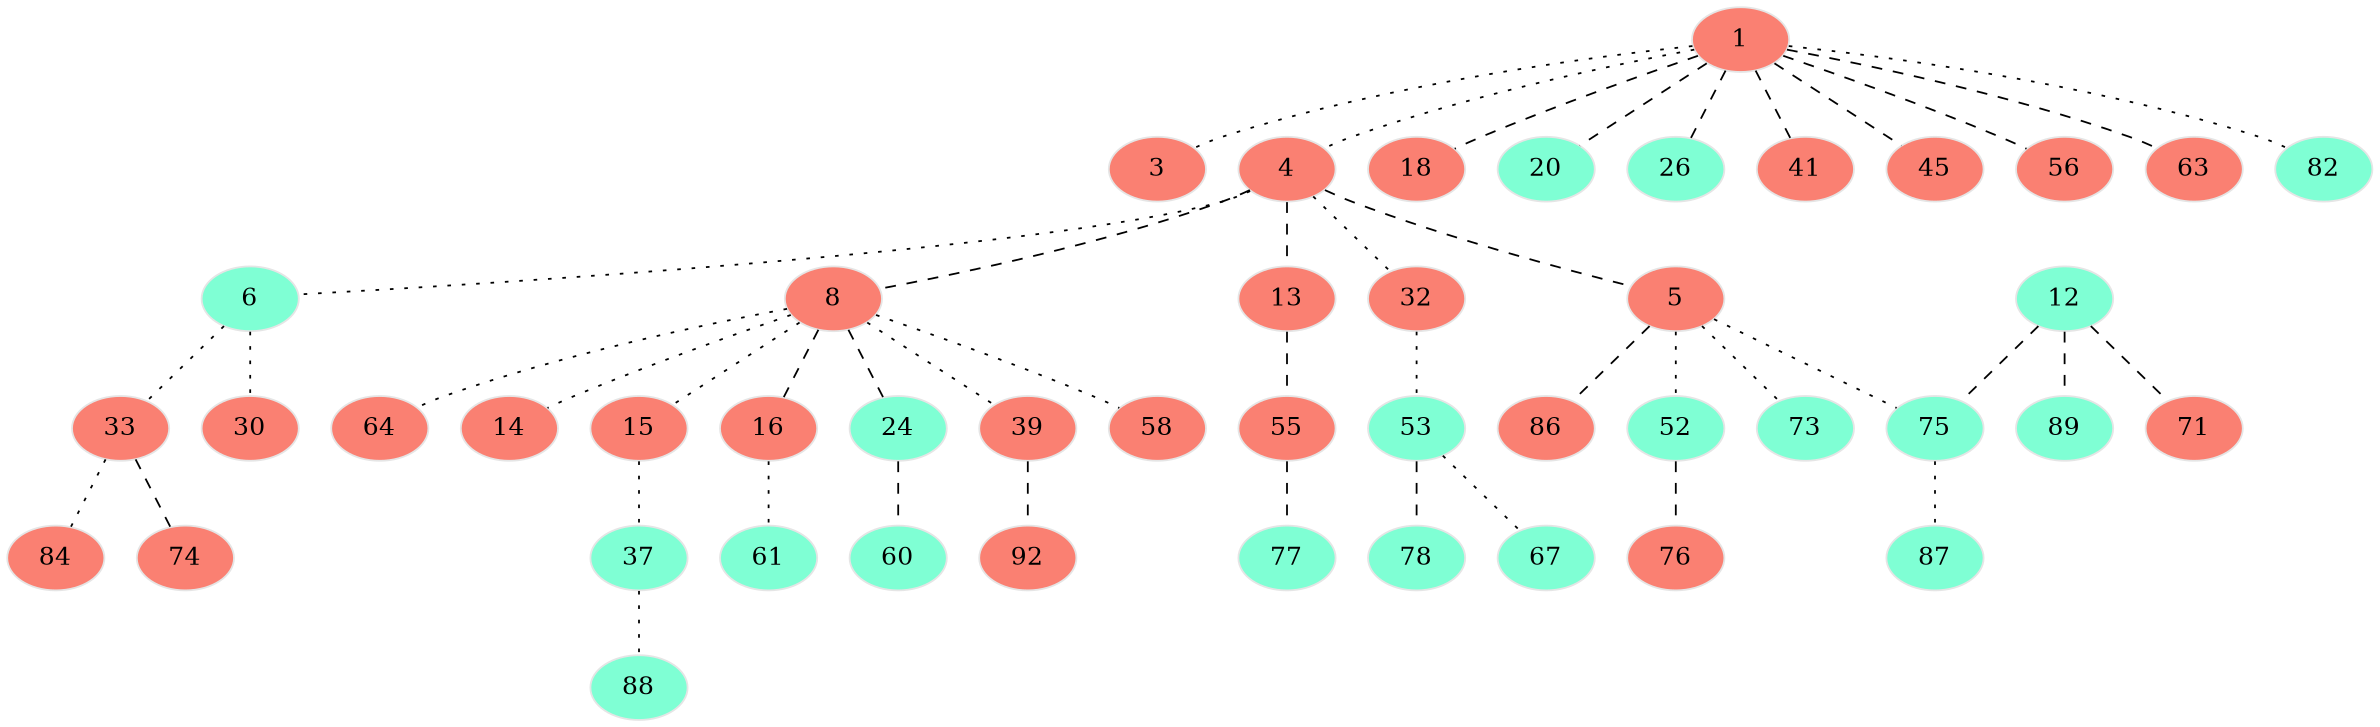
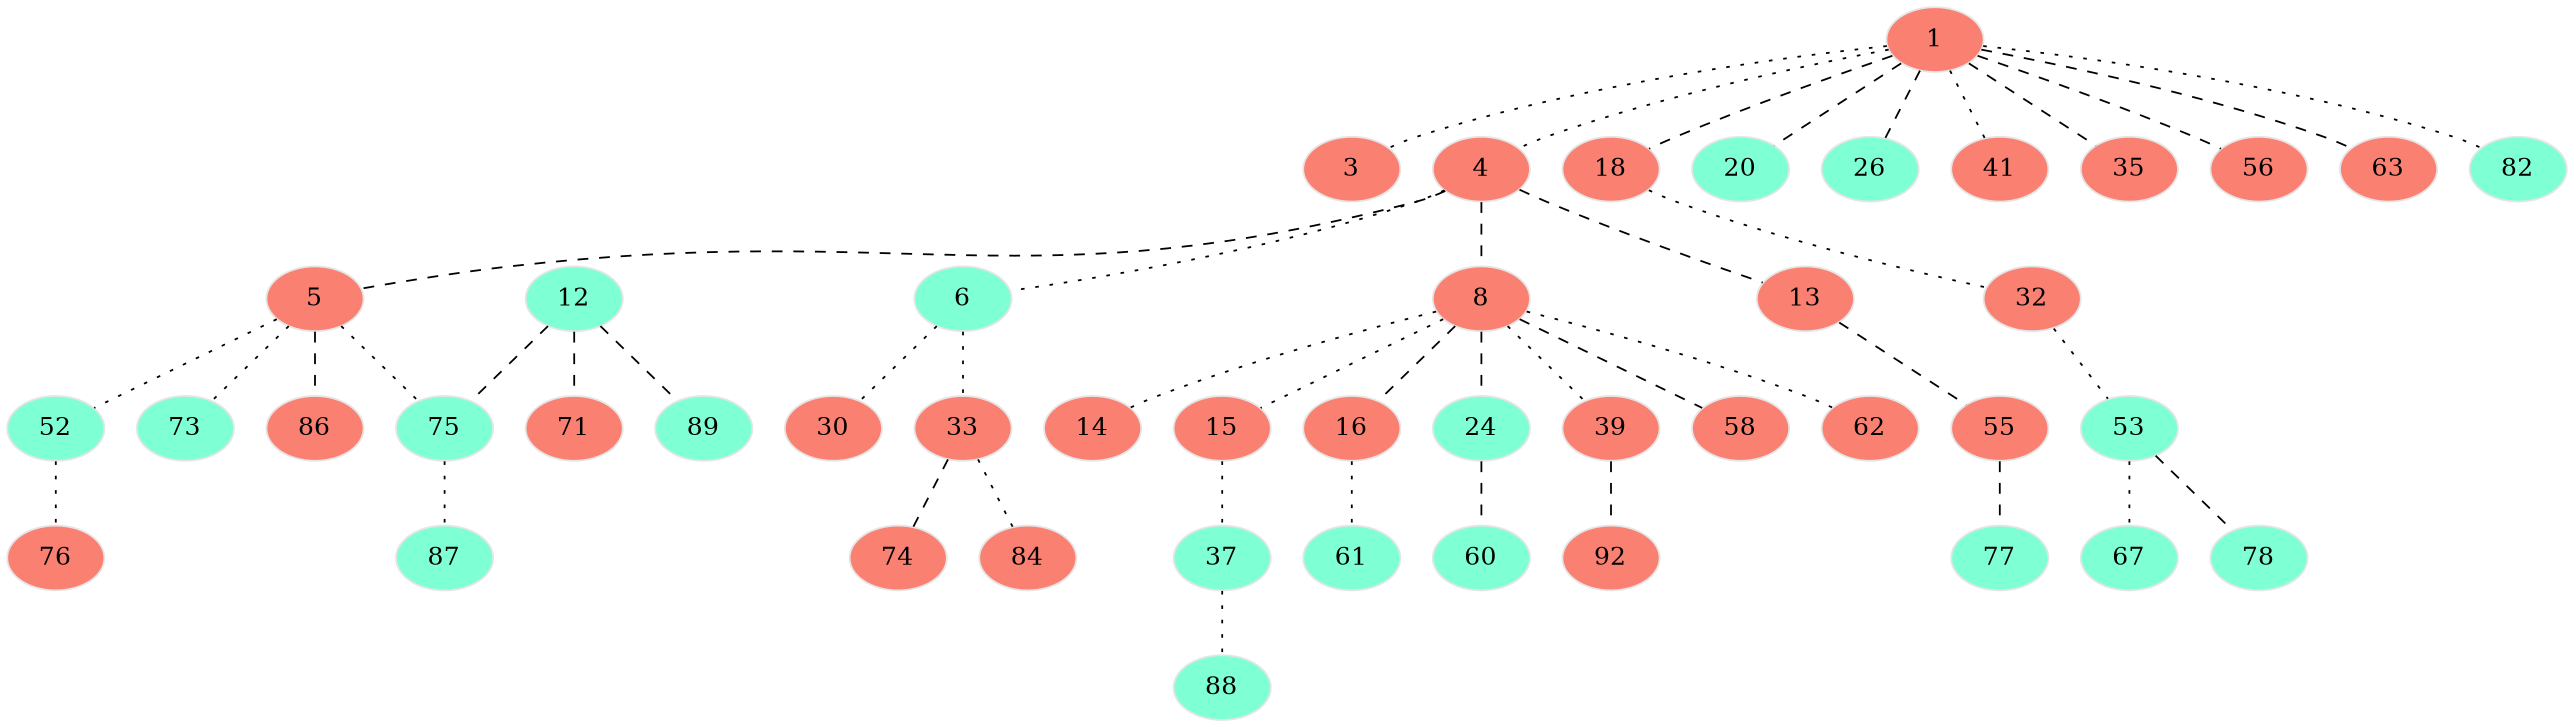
(1773, 104) -> (1967, 104)
(1935, 169) -> (2129, 169)
(1352, 234) -> (1816, 246)
(999, 359) -> (1611, 364)
(380, 428) -> (1870, 428)
(1676, 493) -> (56, 493)
